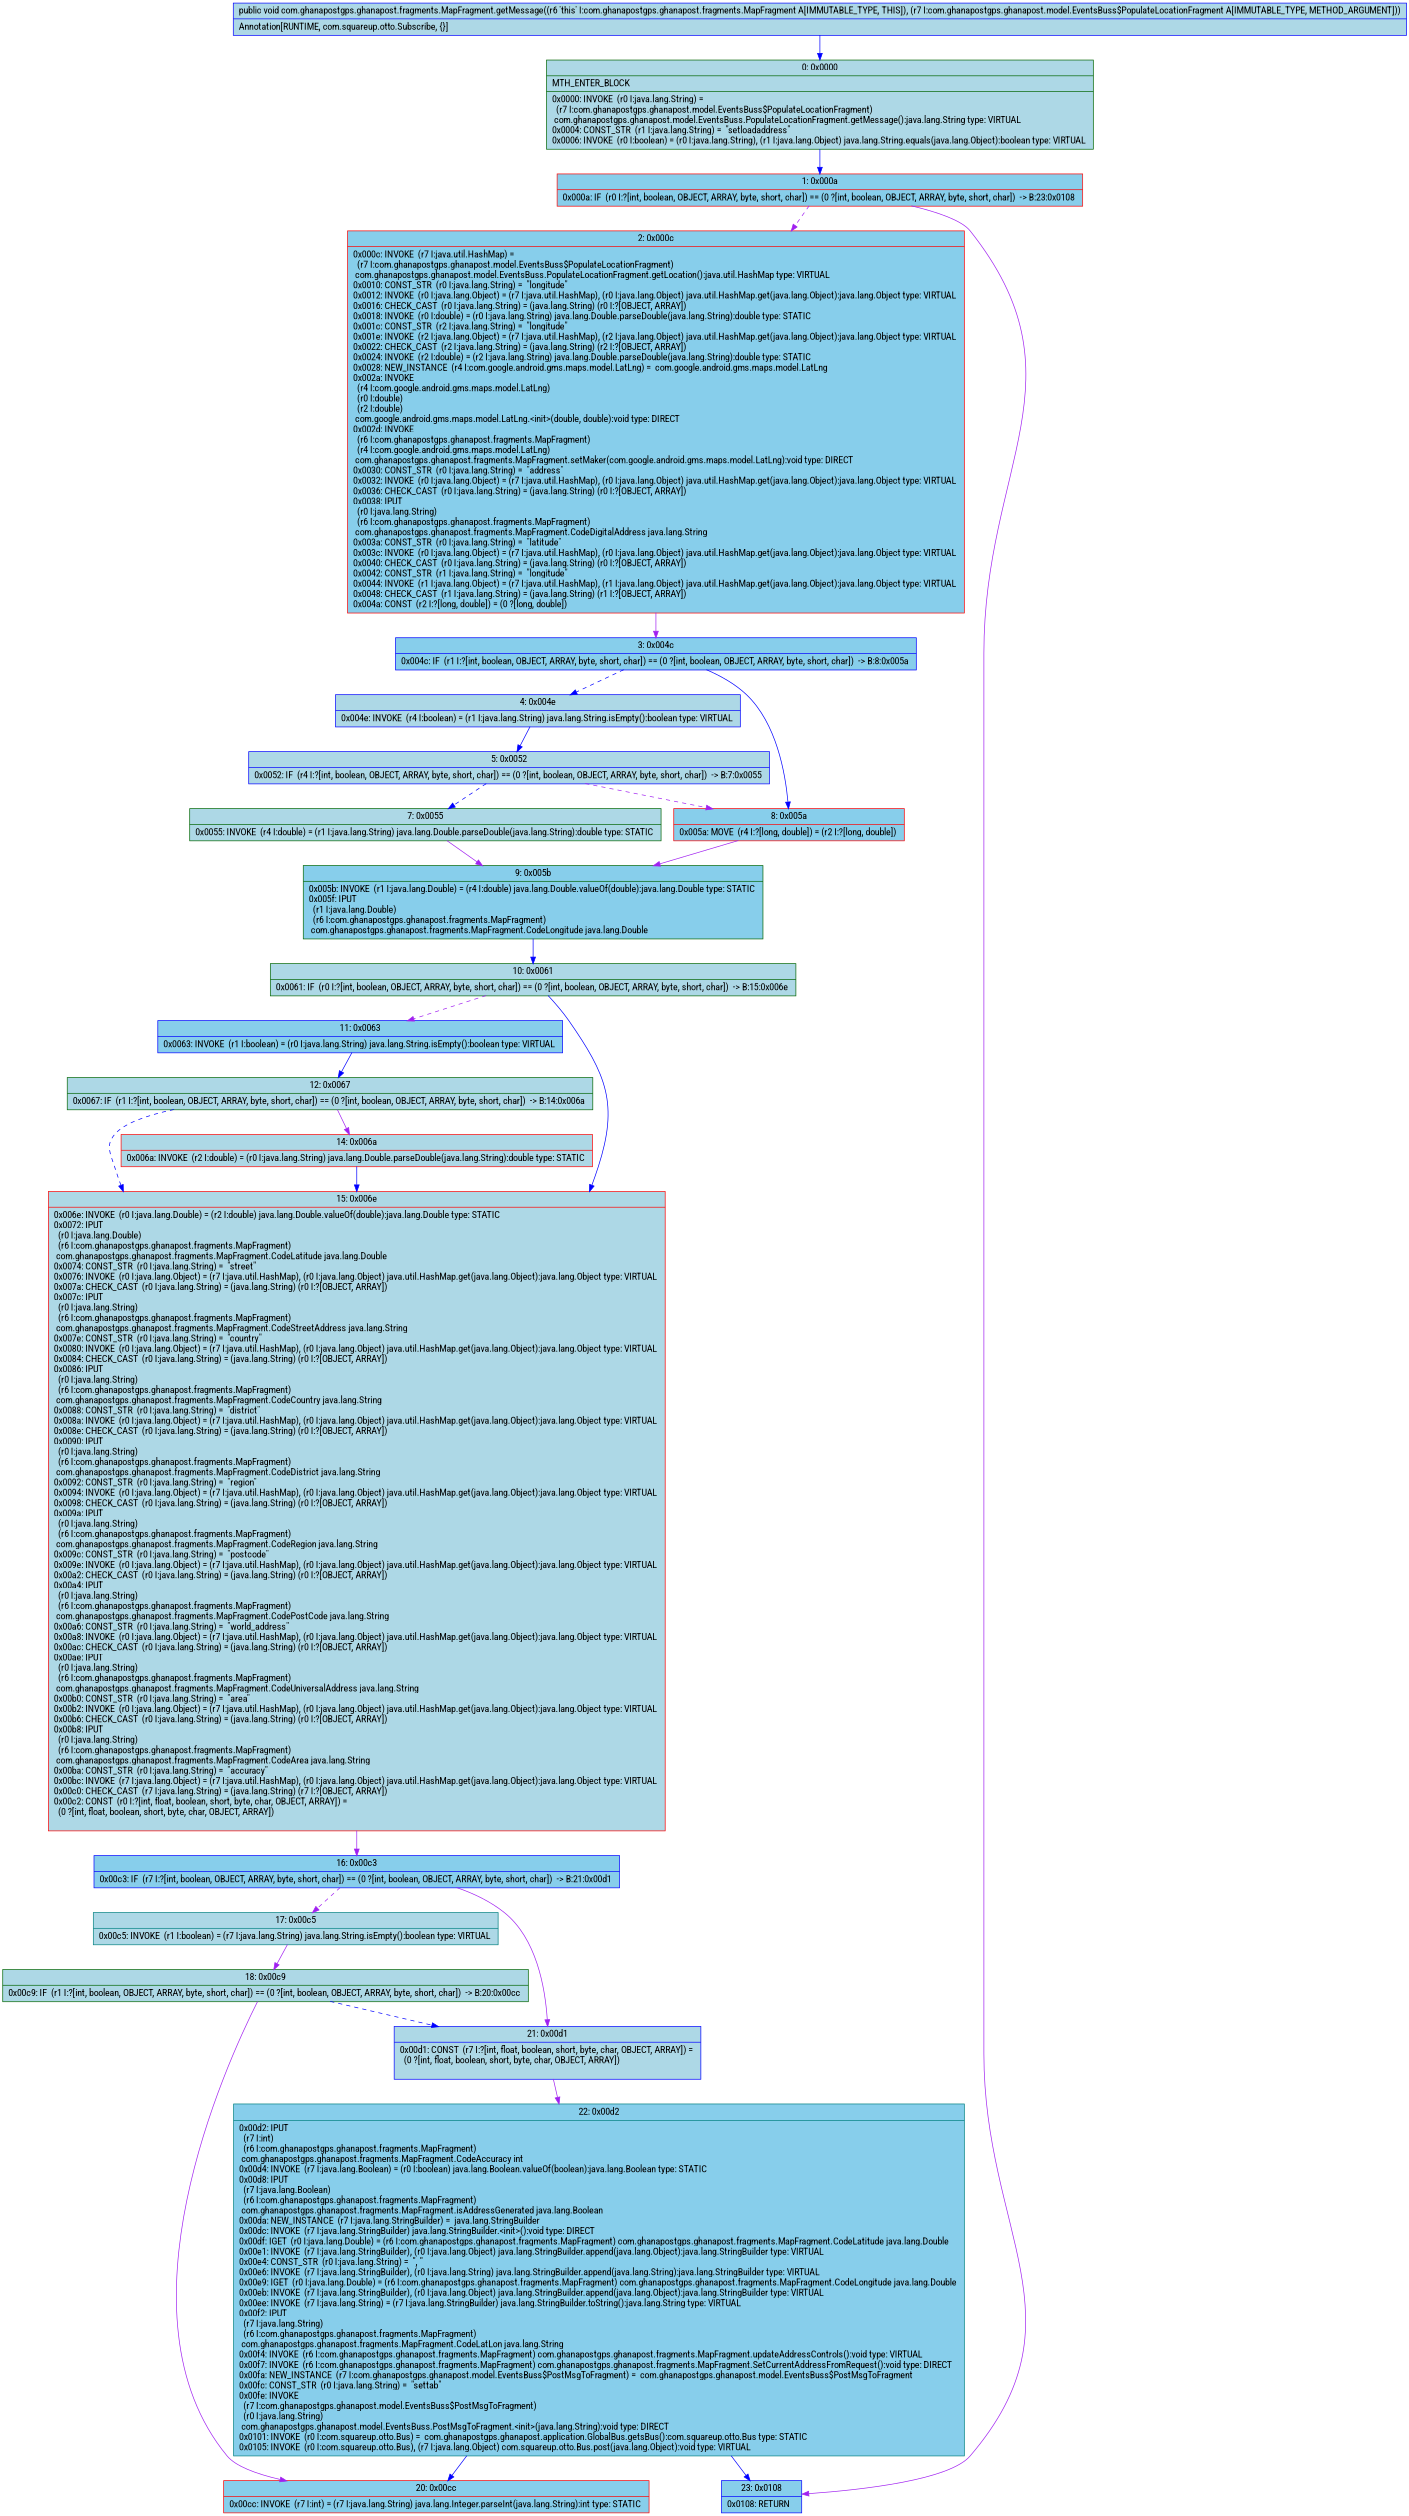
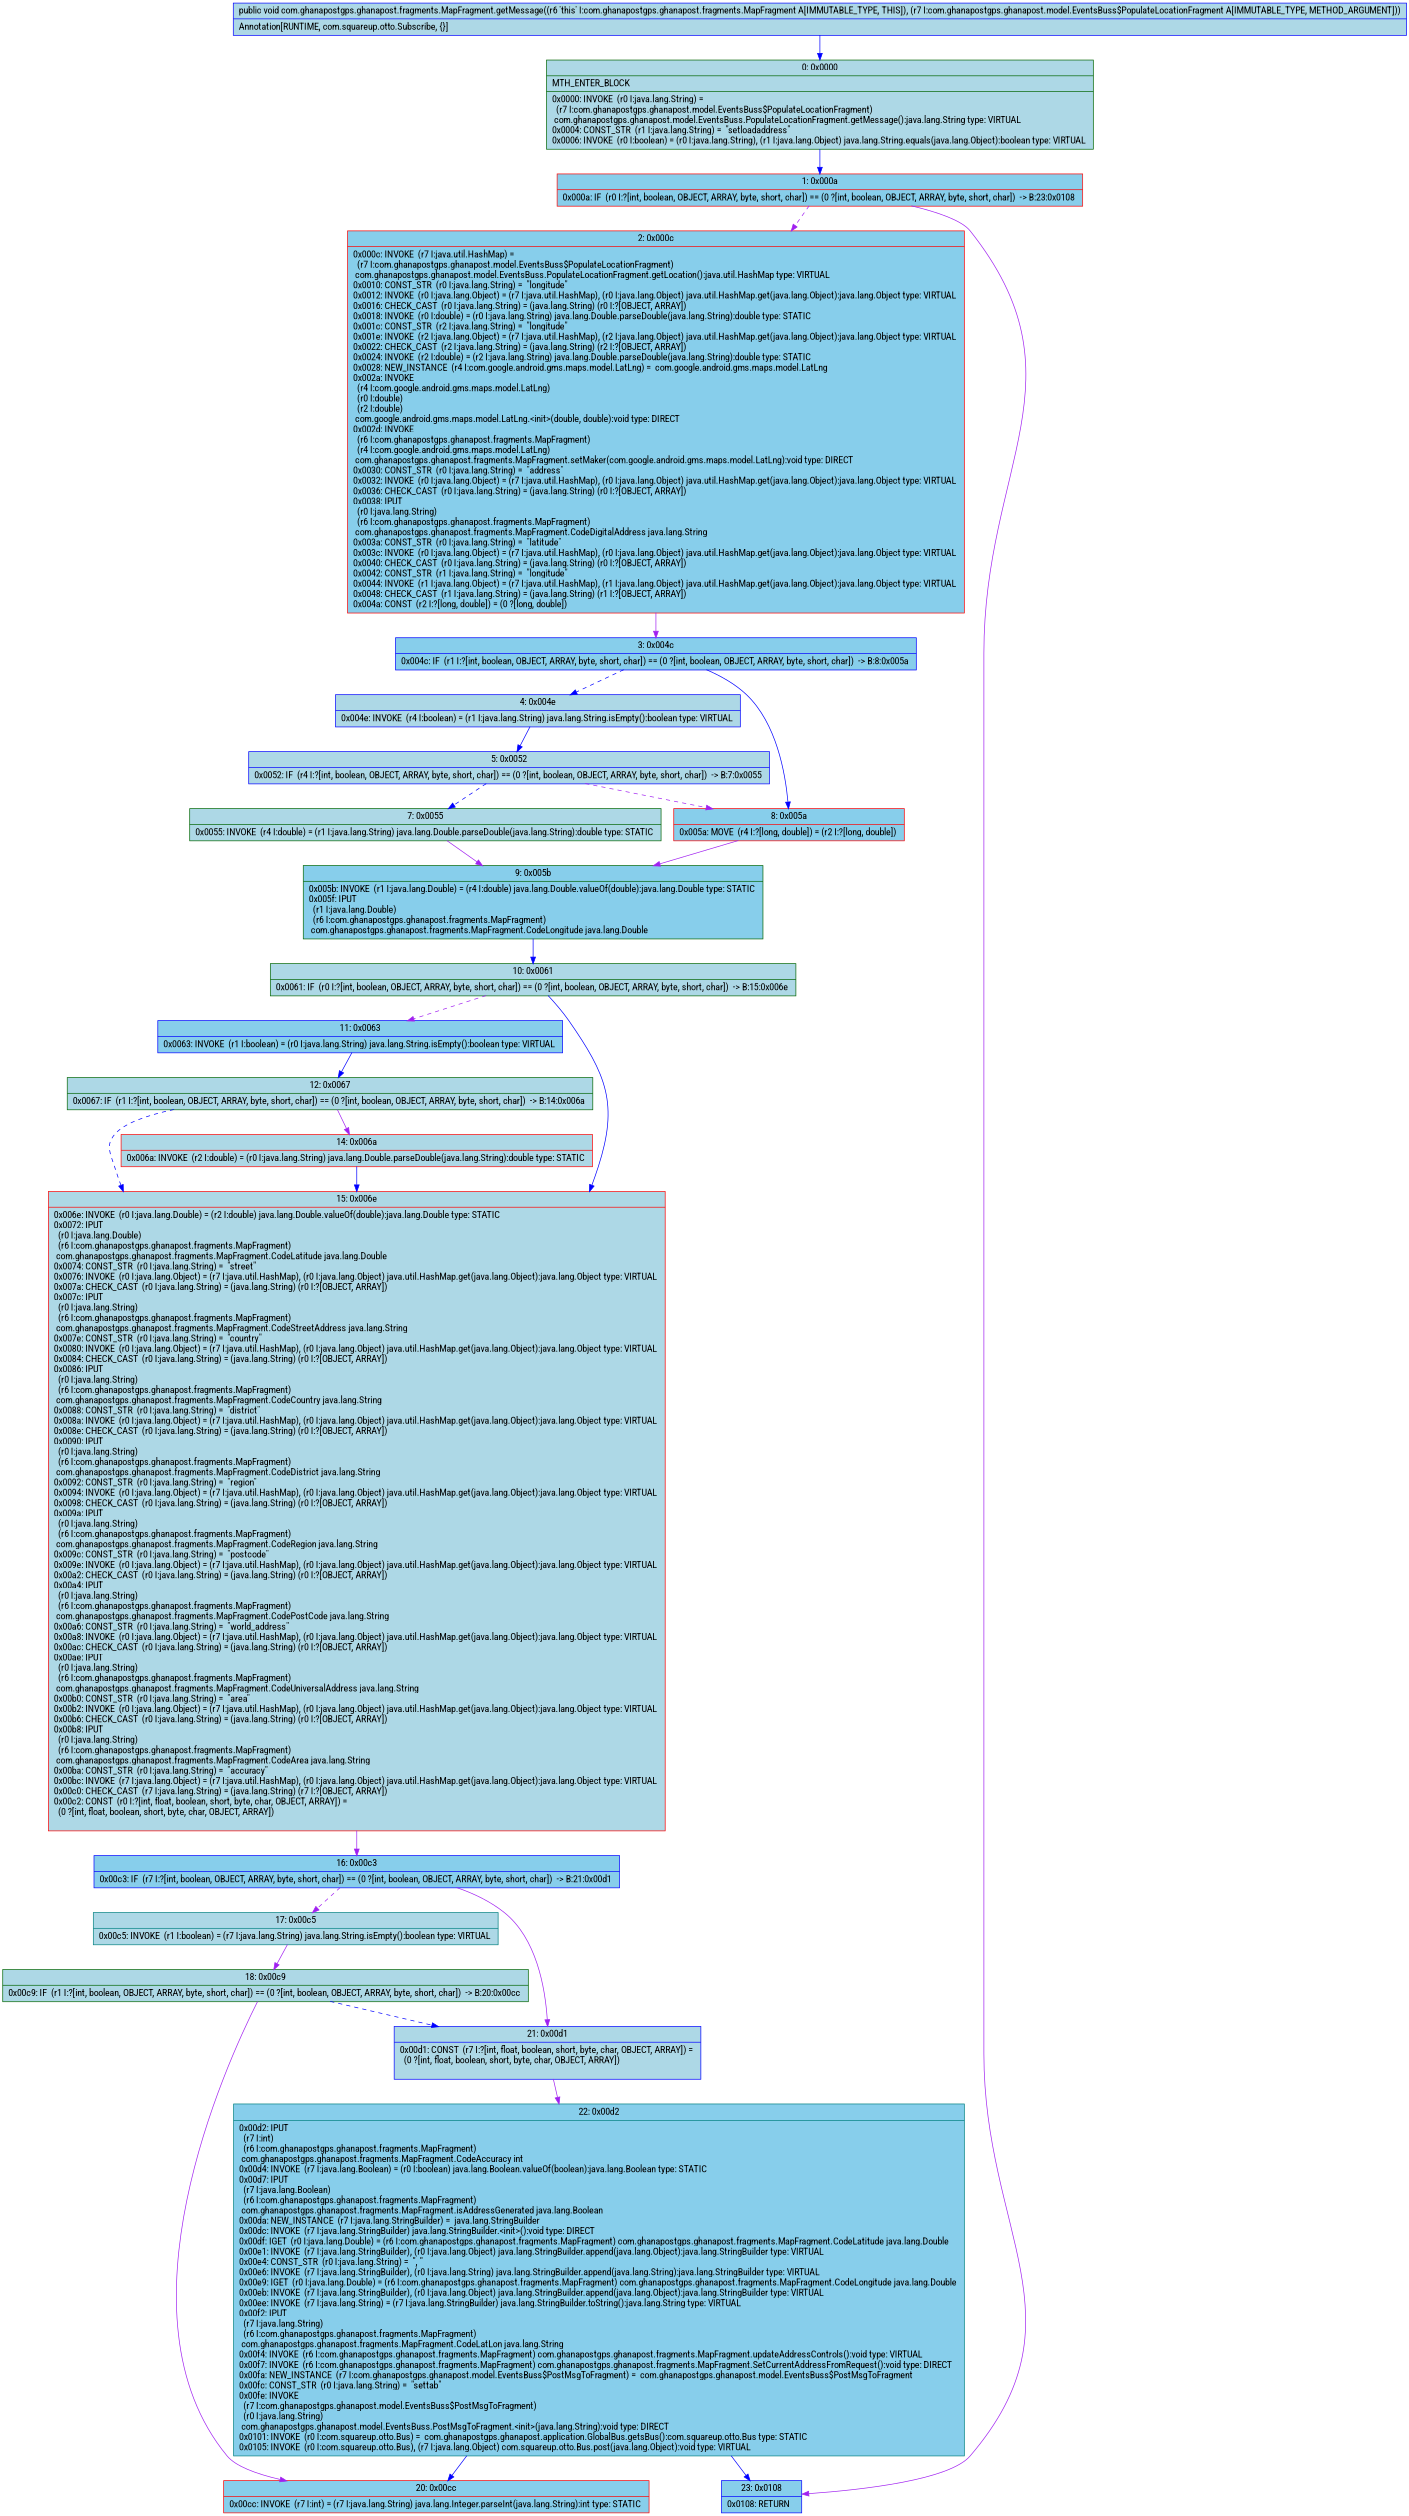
(266, 2180) -> (266, 2180)
